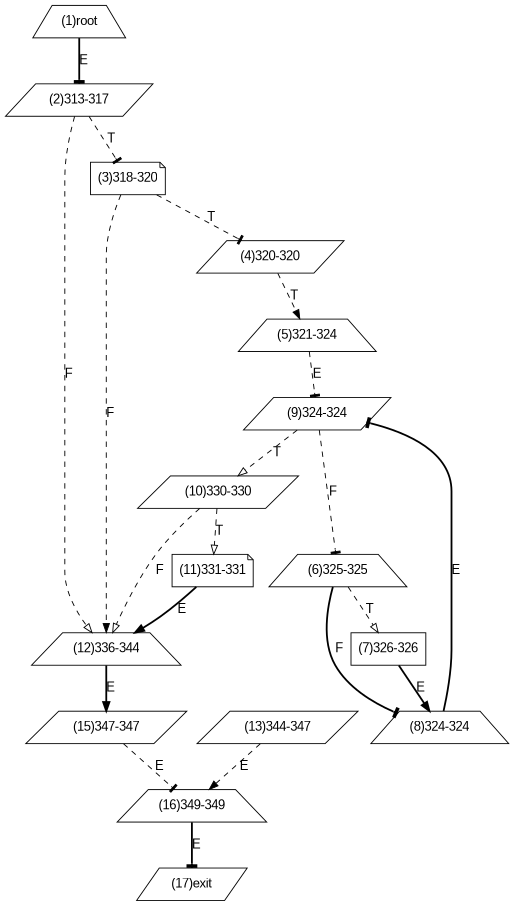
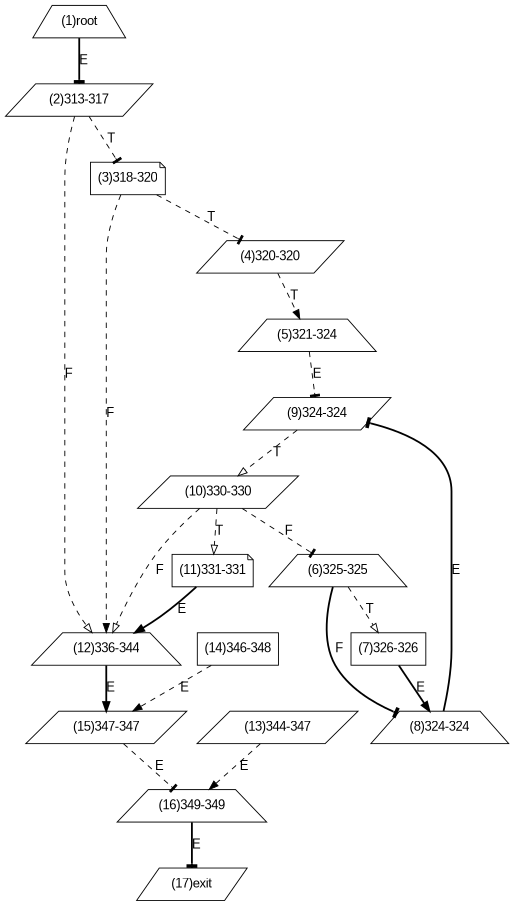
(327, 490) -> (276, 530)
none -> (238, 649)
